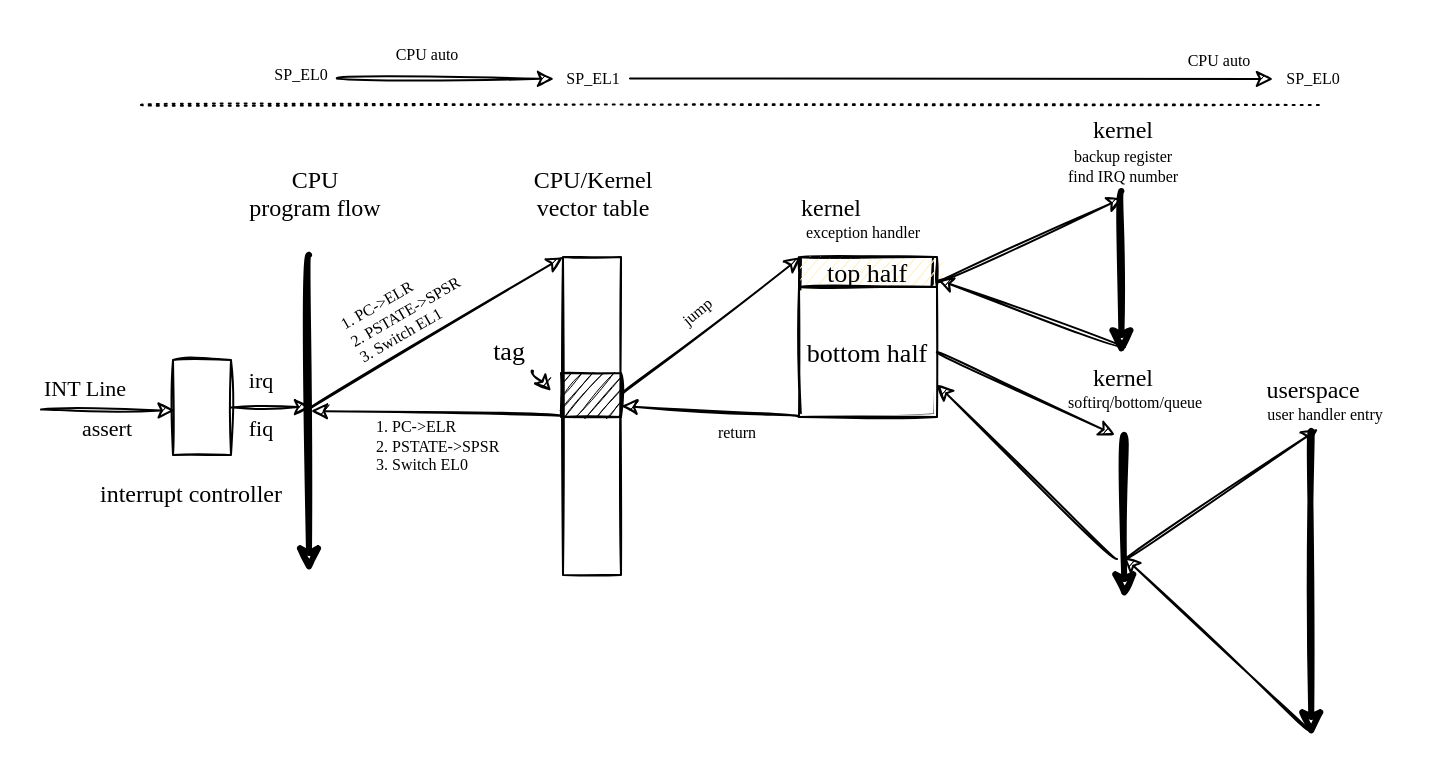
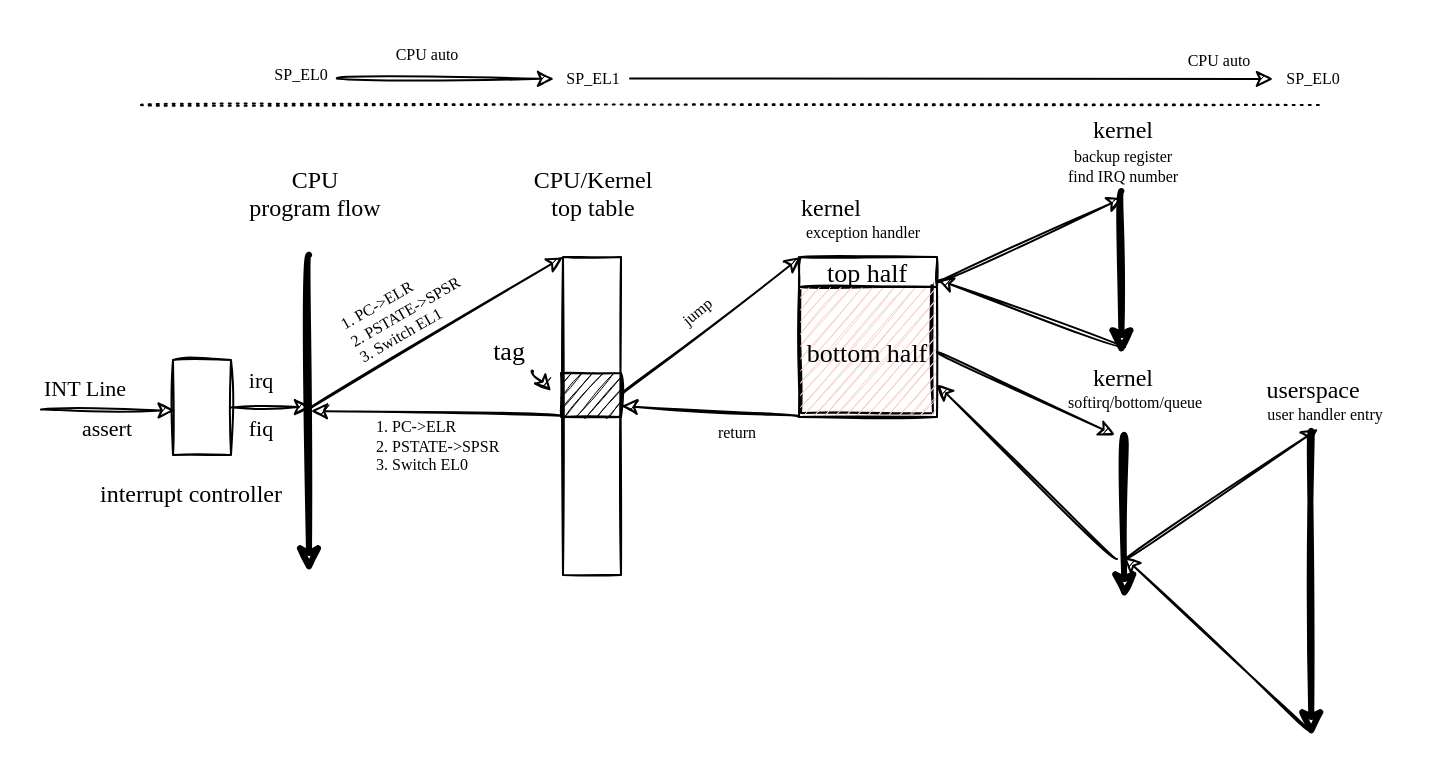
(594, 209) -> (594, 209)
(868, 272) -> (868, 272)
(868, 352) -> (868, 352)
